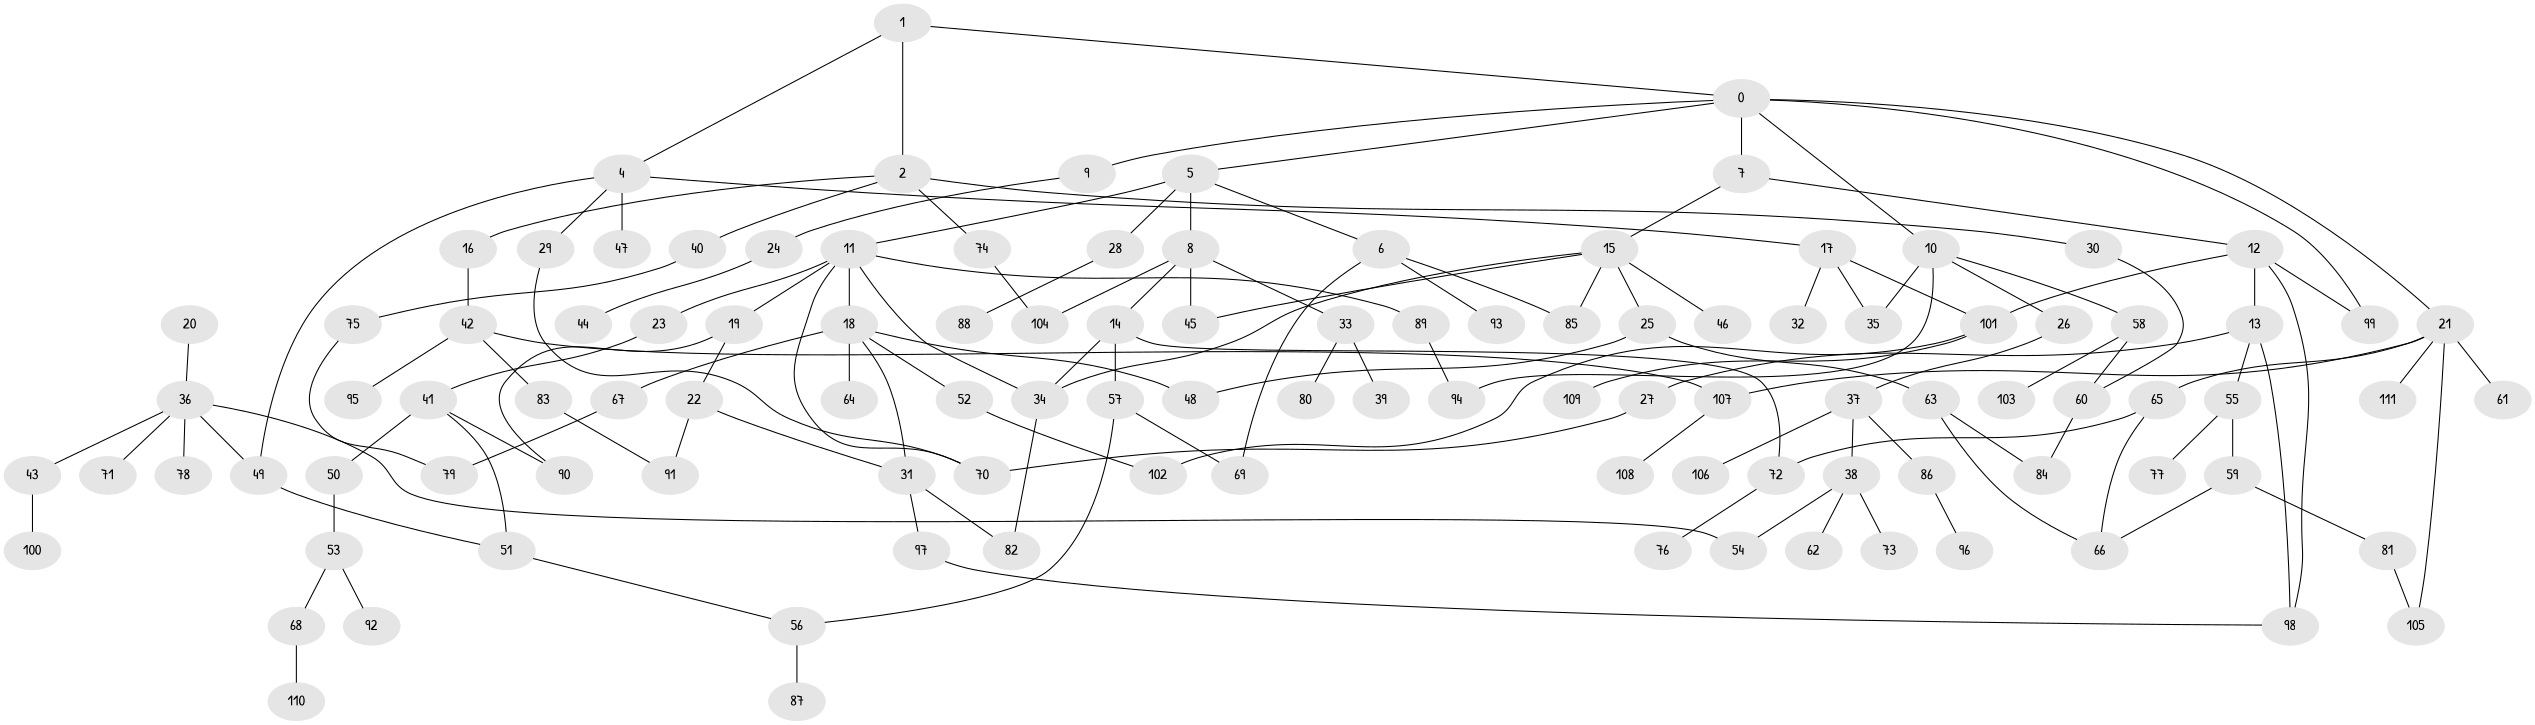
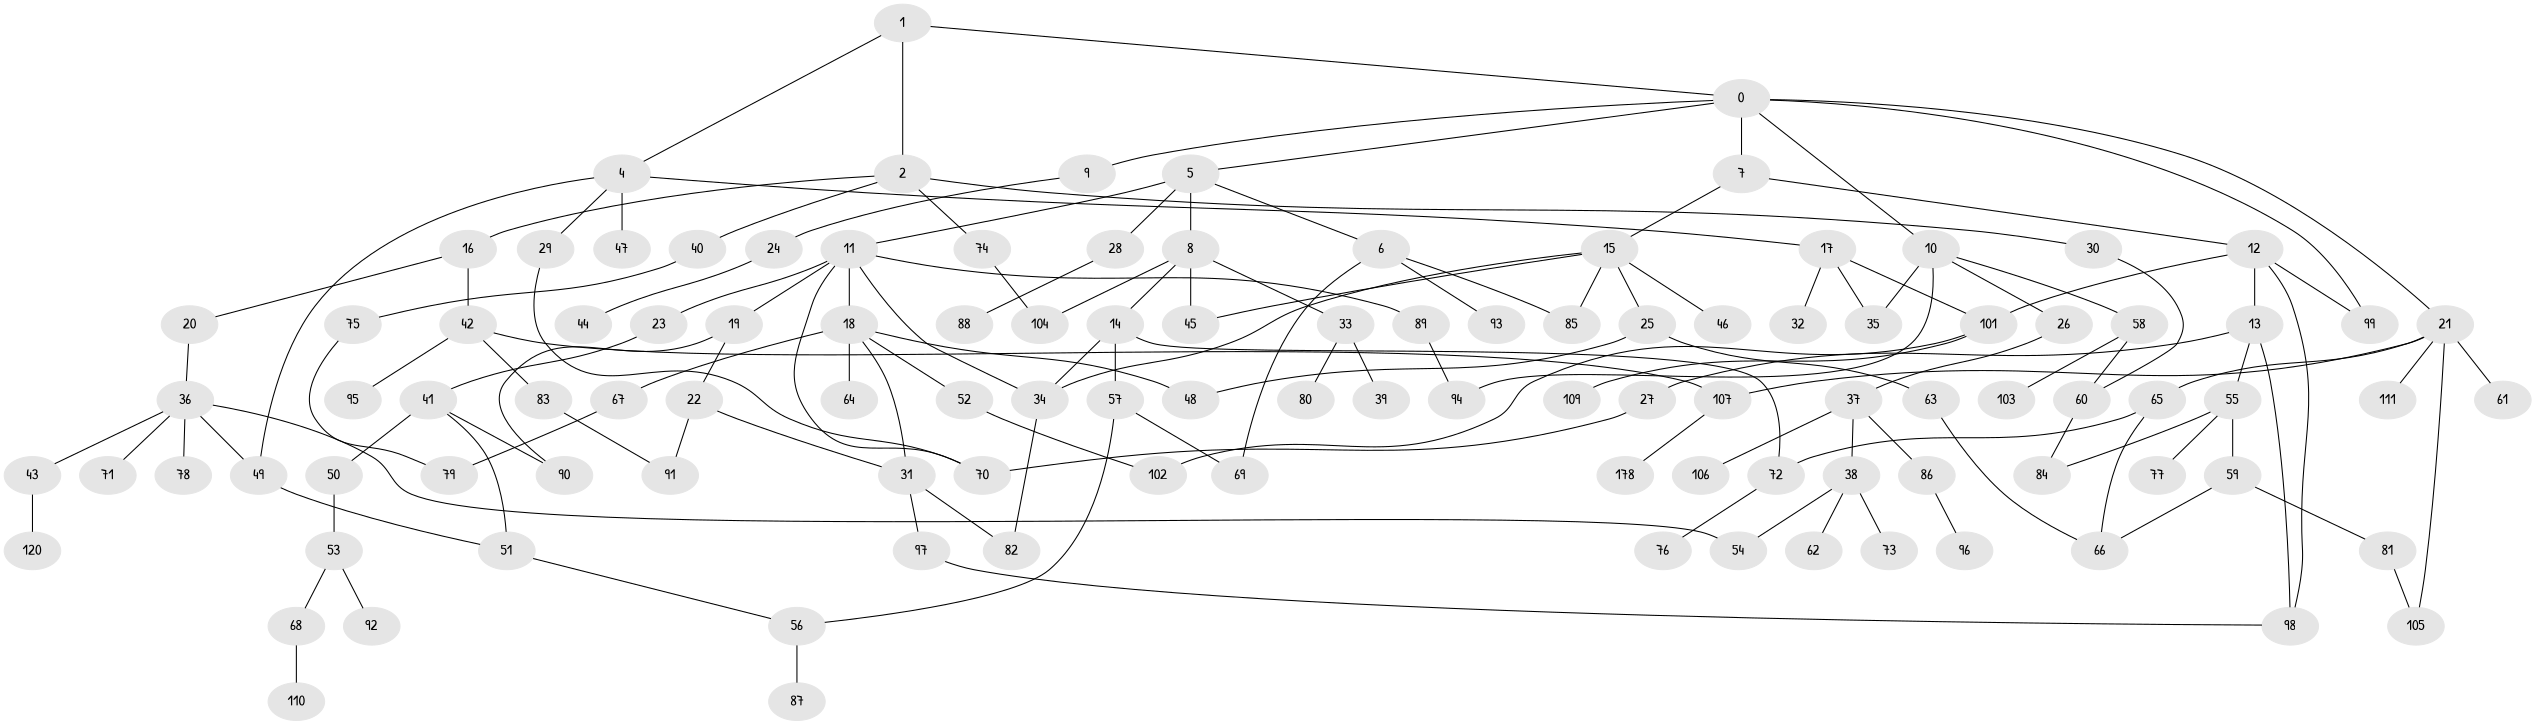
none -> (317, 290)
(1976, 431) -> (2139, 441)
(1625, 475) -> (1625, 475)
(32, 551) -> (32, 551)
